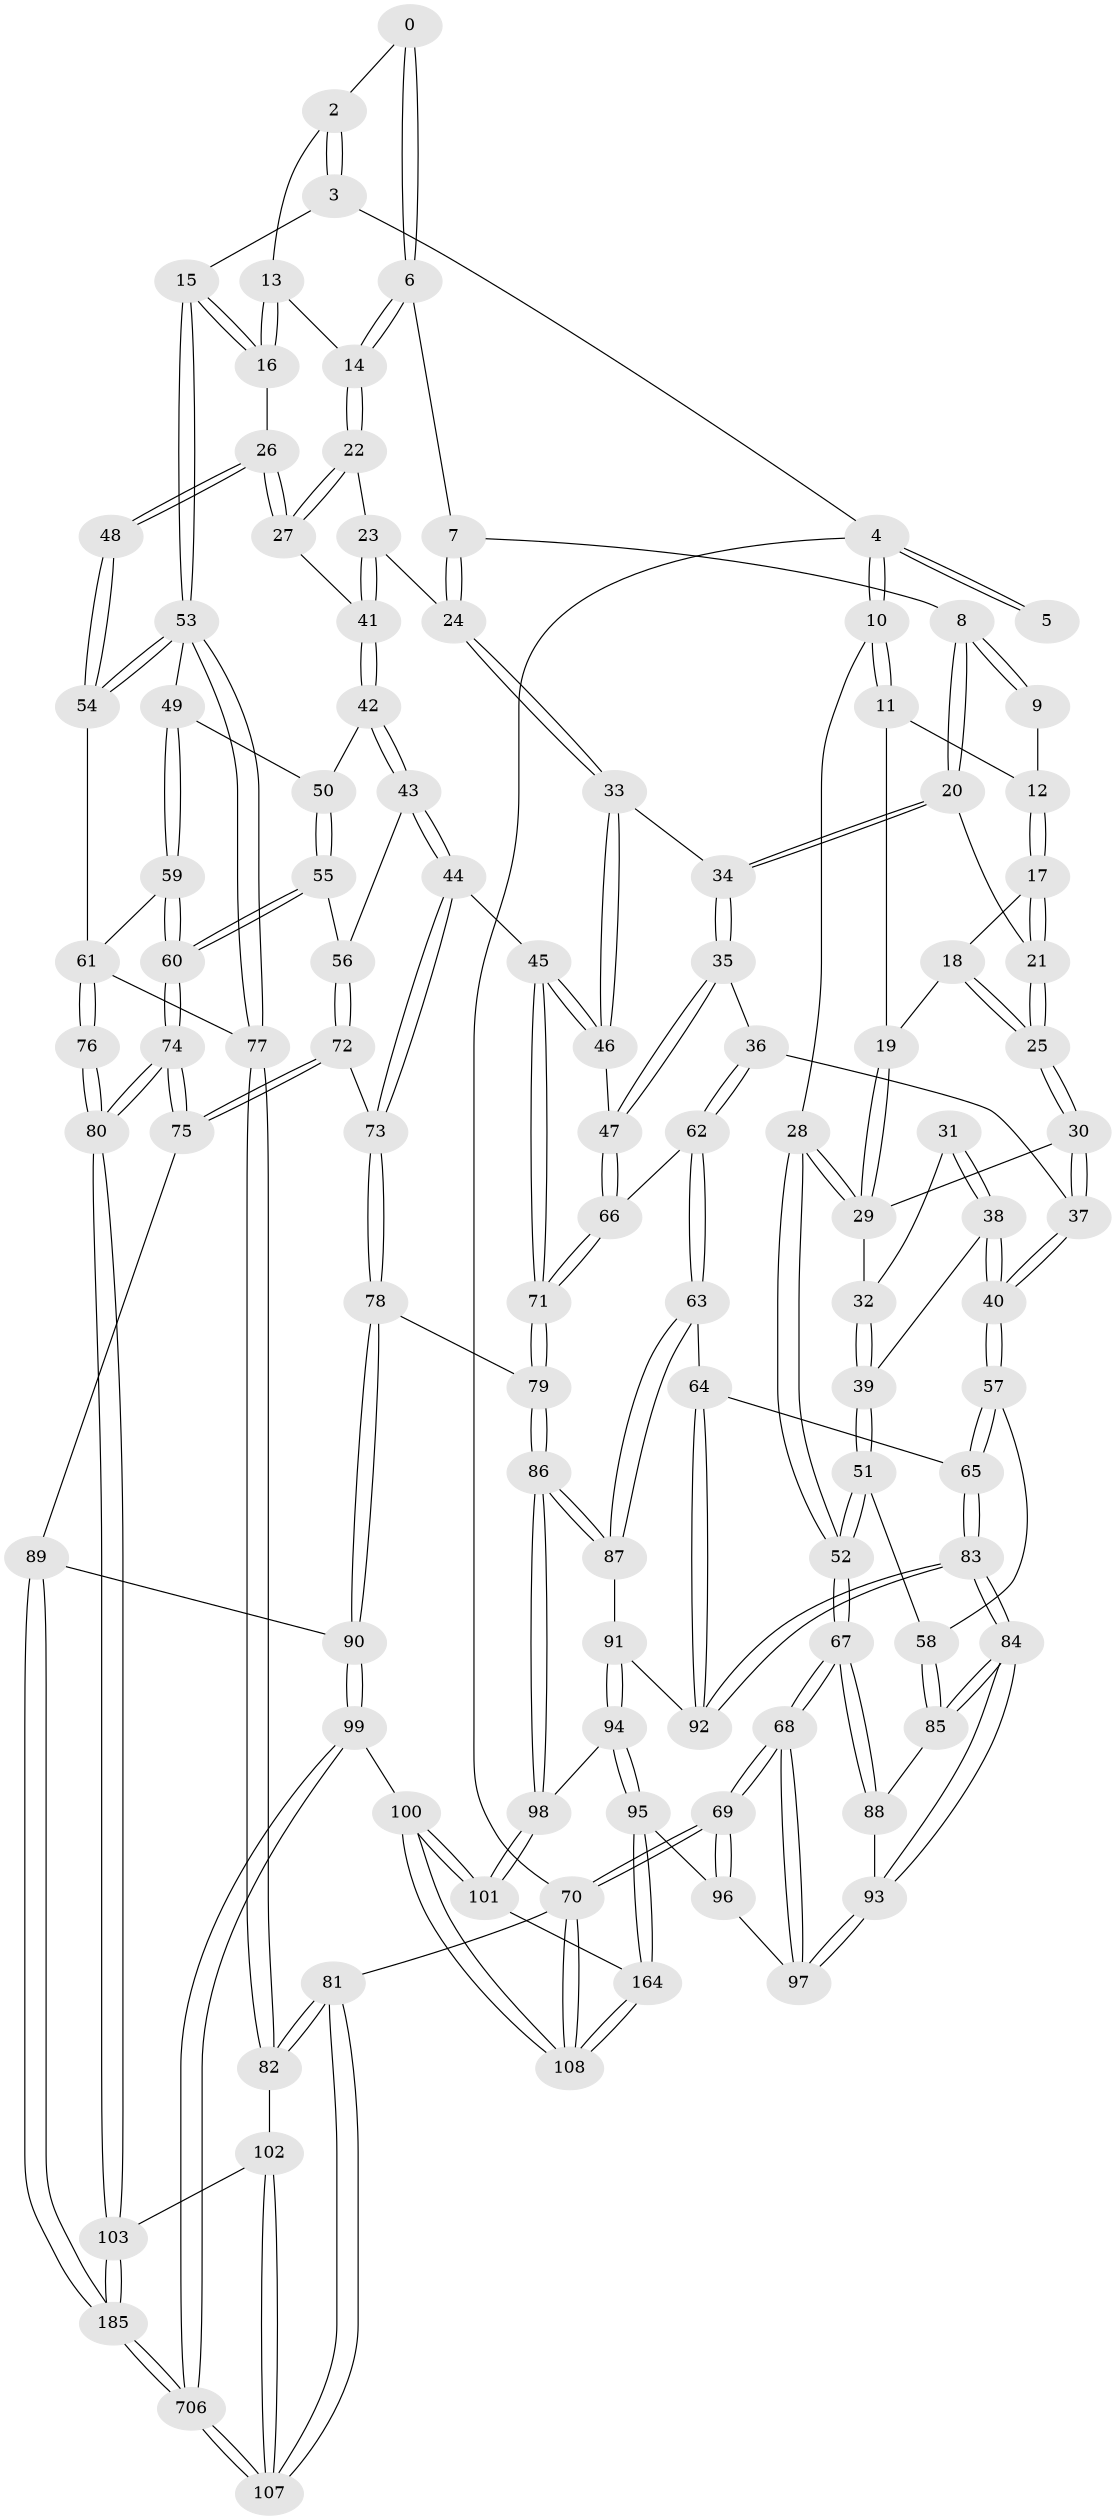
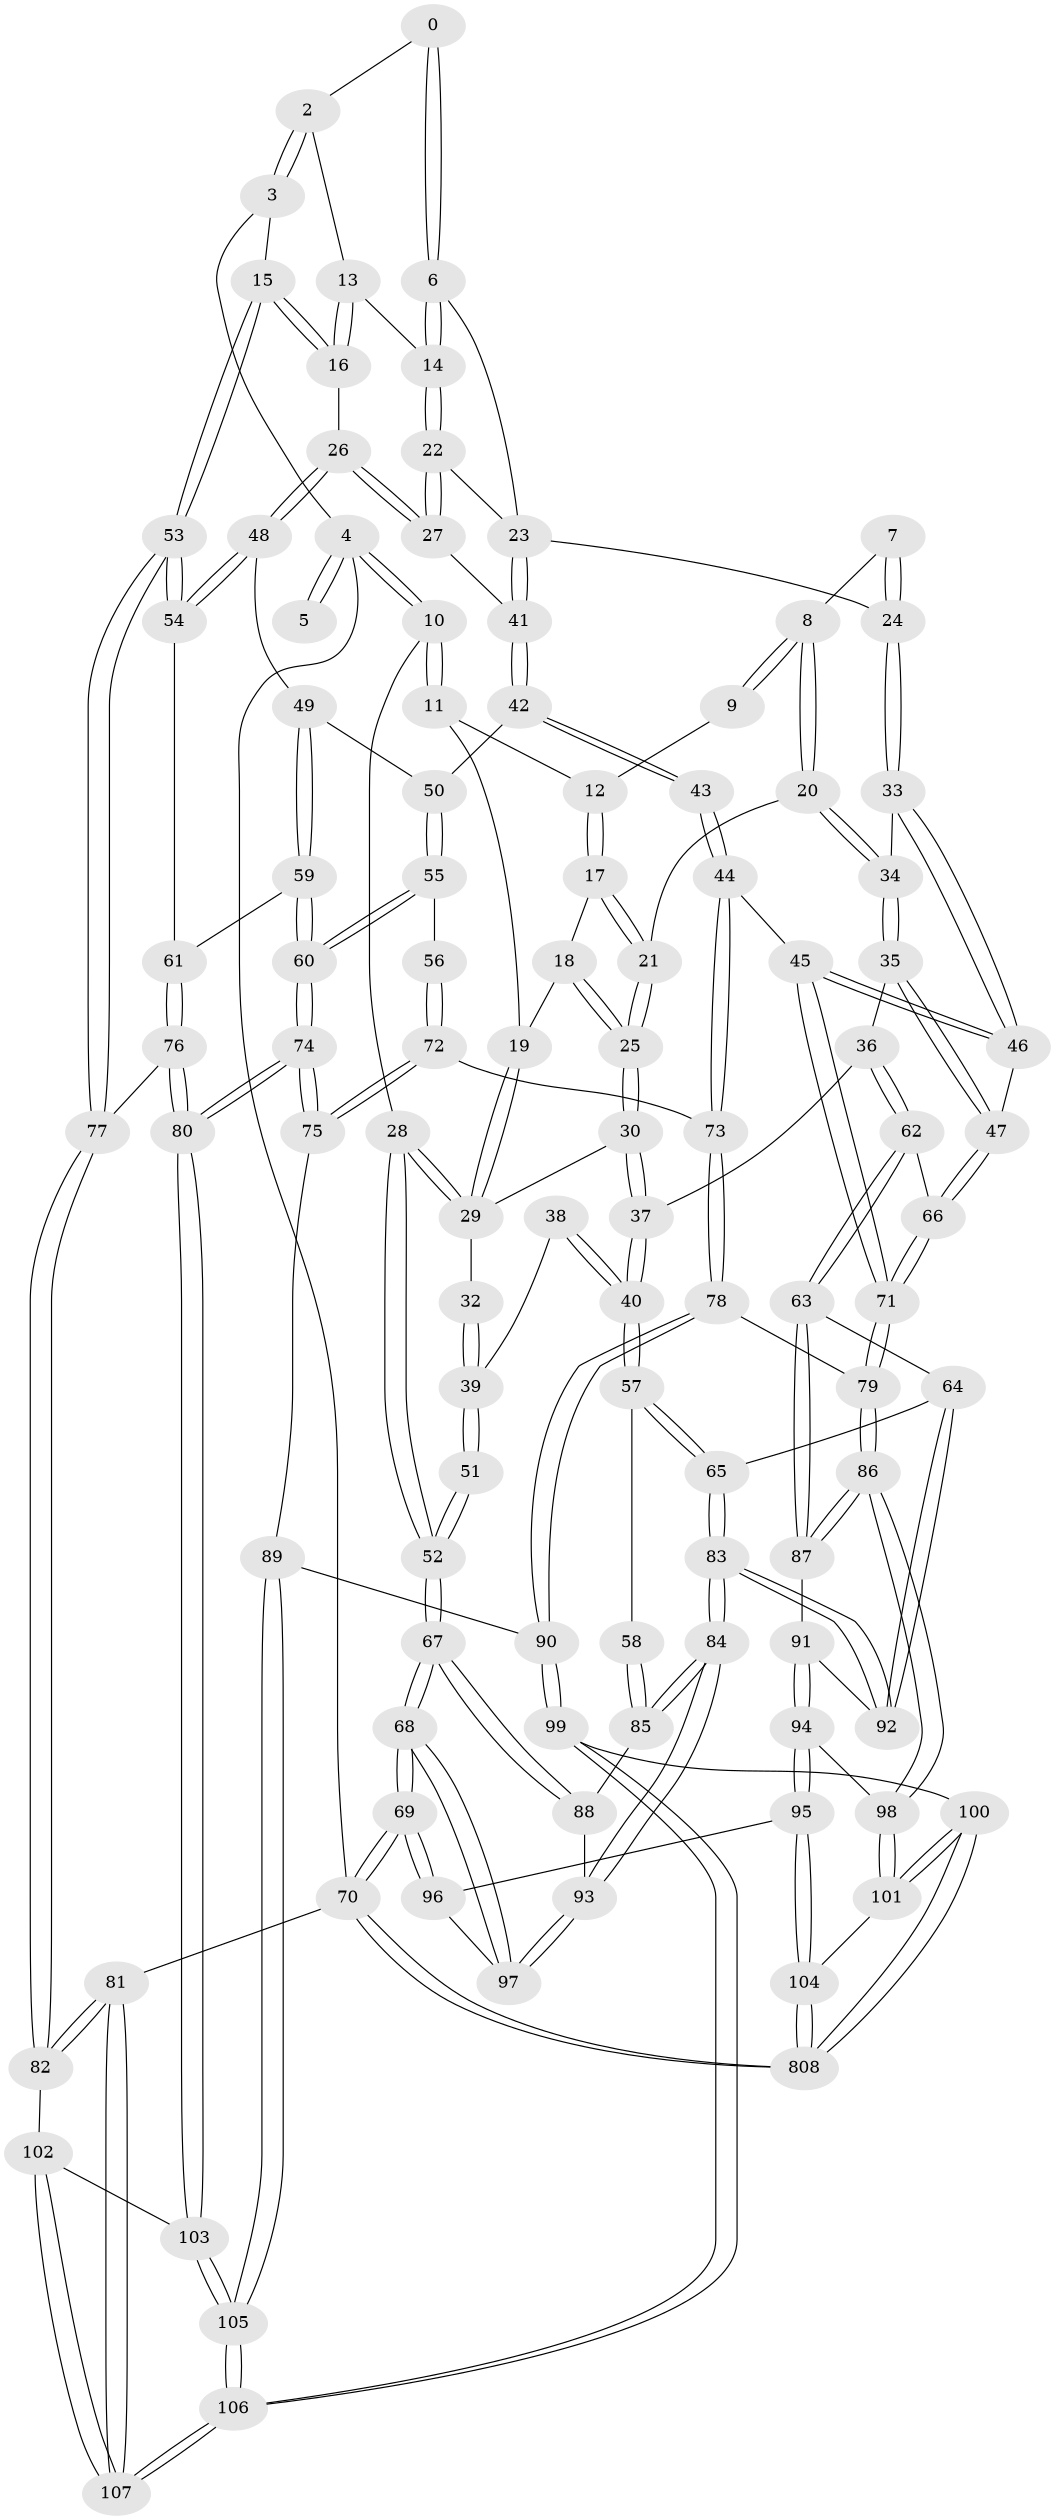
(432, 409) -> (496, 403)
(180, 664) -> (258, 627)
(376, 877) -> none
(172, 1005) -> (136, 1090)
(949, 1132) -> none
(895, 1558) -> none
(648, 1983) -> (804, 1983)
(570, 2068) -> (804, 2068)
(113, 2324) -> (234, 2324)
(191, 2409) -> (234, 2409)
